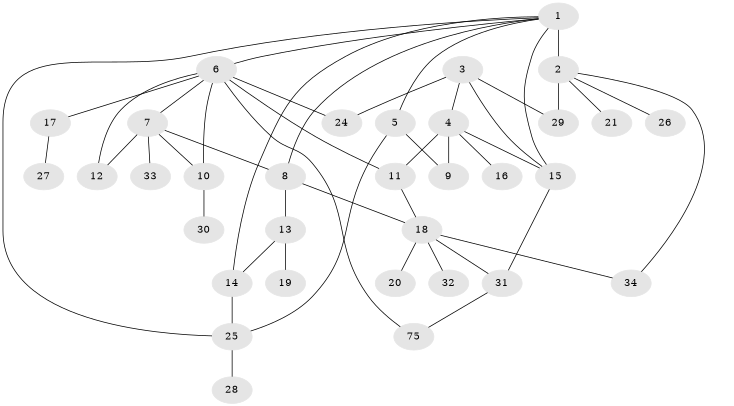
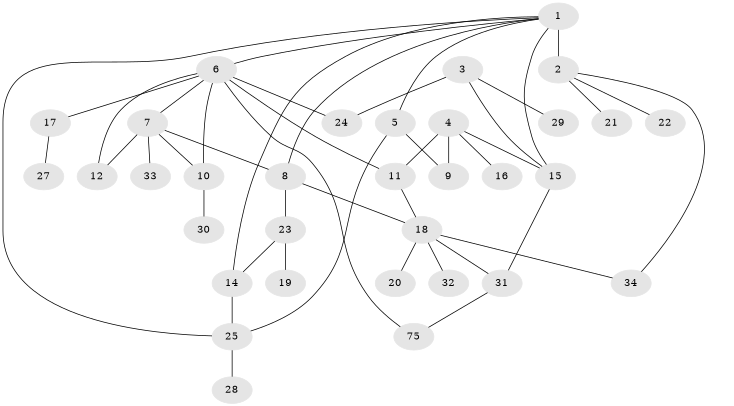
(456, 96) -> none
(558, 96) -> none
(665, 123) -> (665, 123)
(286, 230) -> (286, 230)
